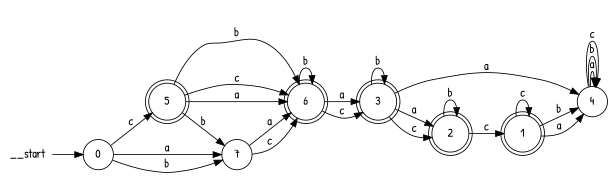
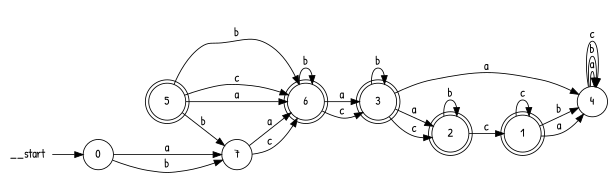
(128, 132) -> none
